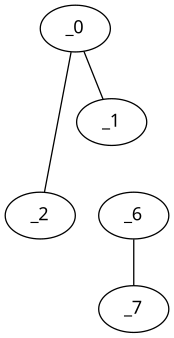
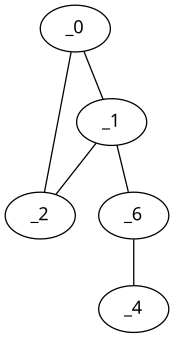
none -> (76, 169)
none -> (123, 169)
(134, 309) -> (134, 309)
